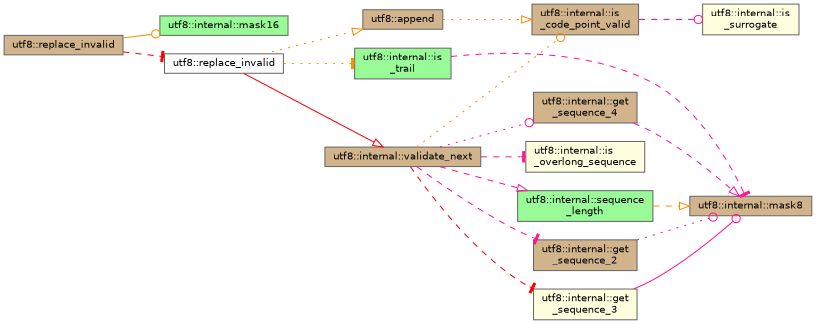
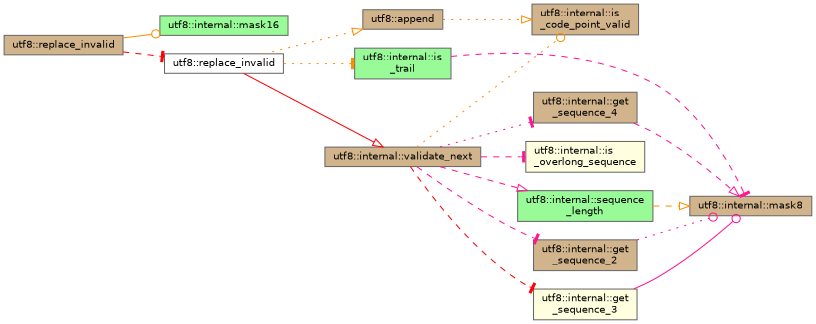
(751, 19) -> none
(482, 135) -> (482, 135)
